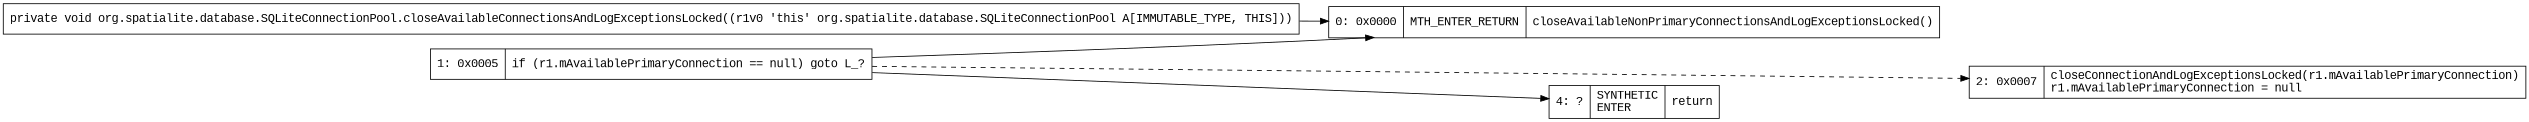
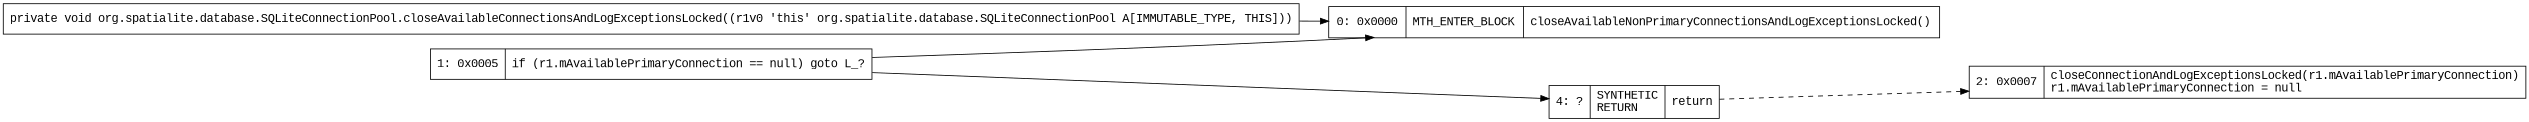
(1465, 22) -> (1464, 22)
(1416, 72) -> (1840, 95)
(1614, 108) -> (1617, 108)
